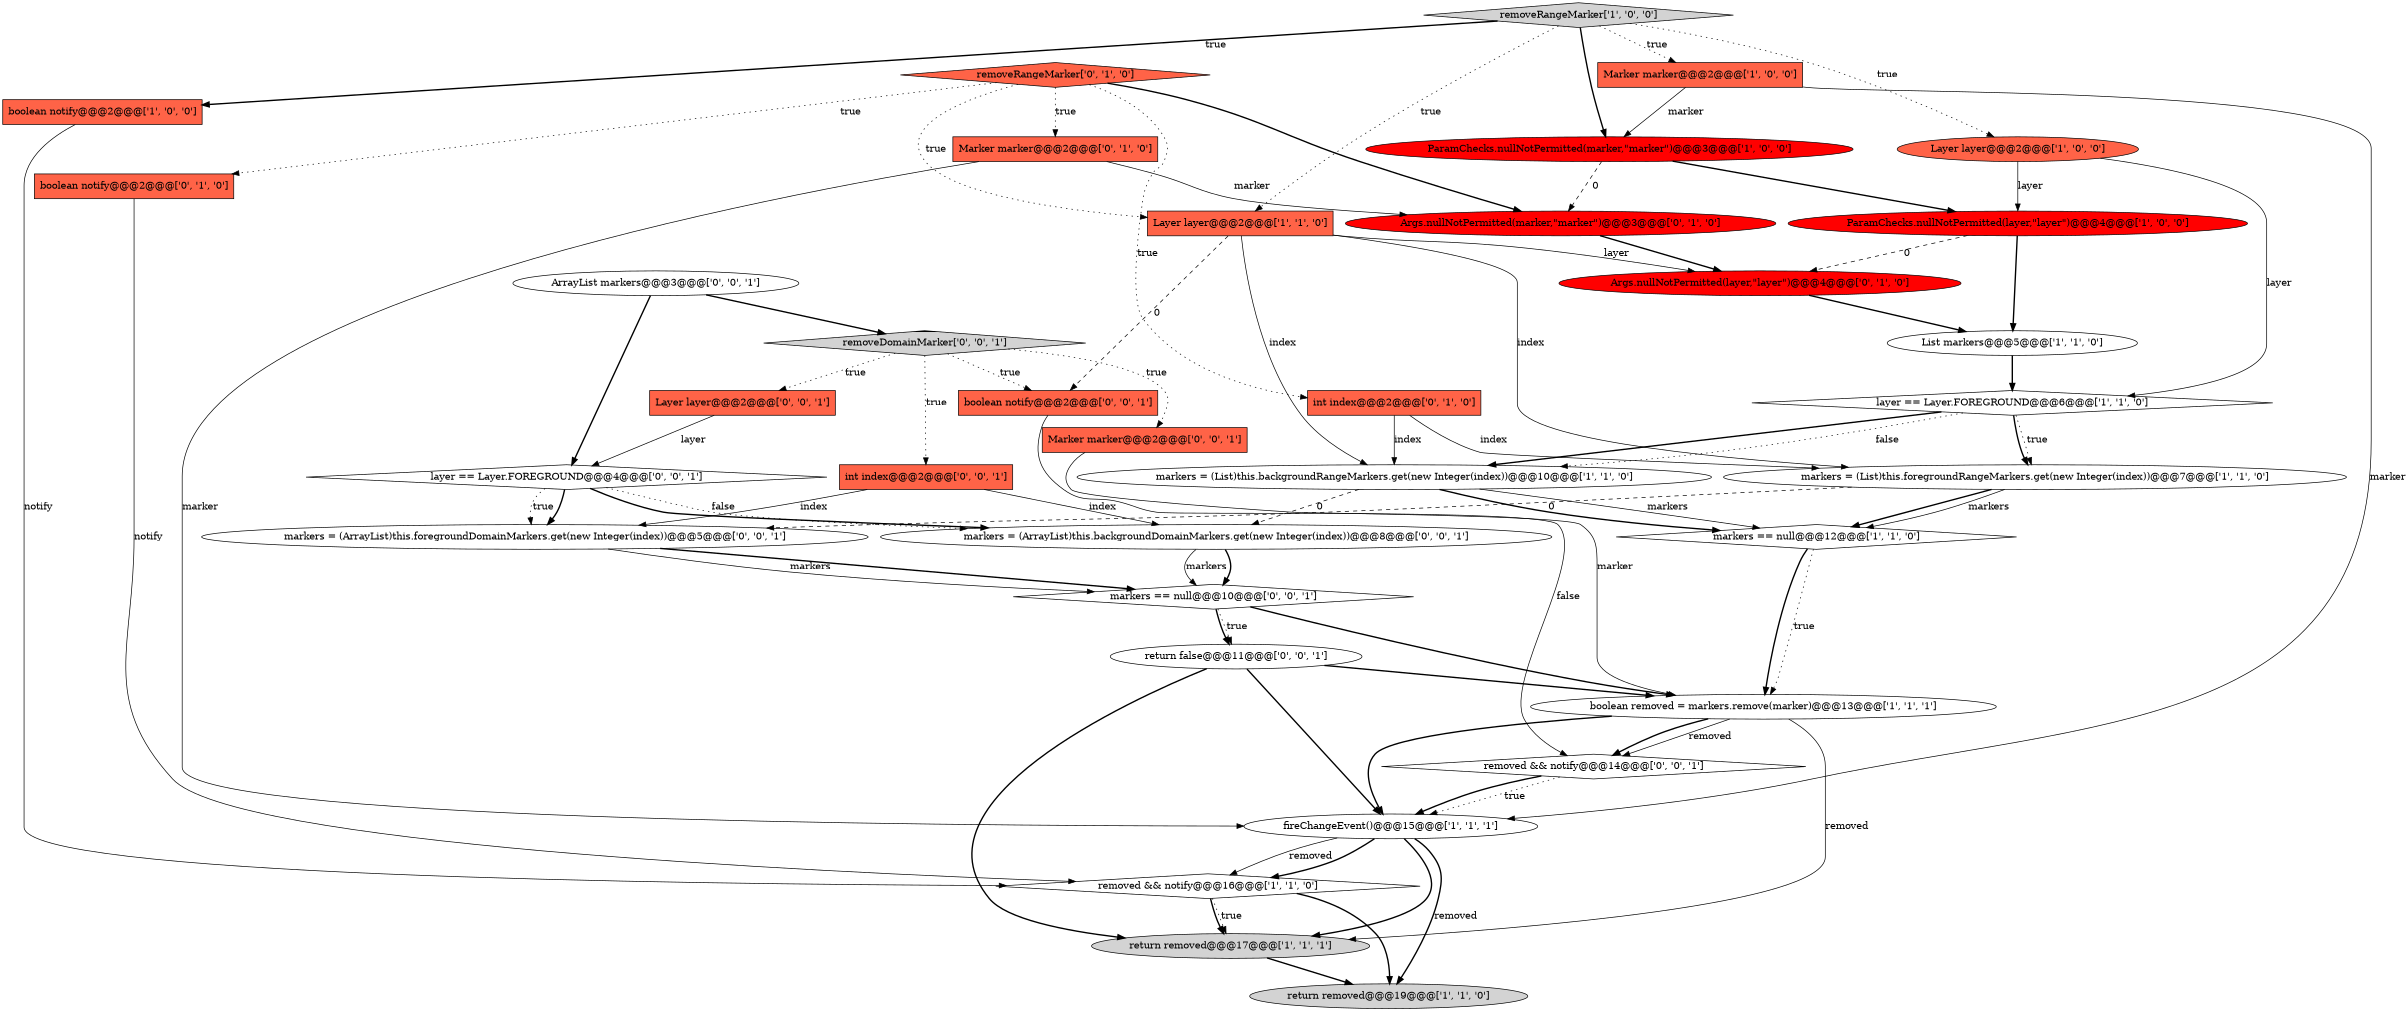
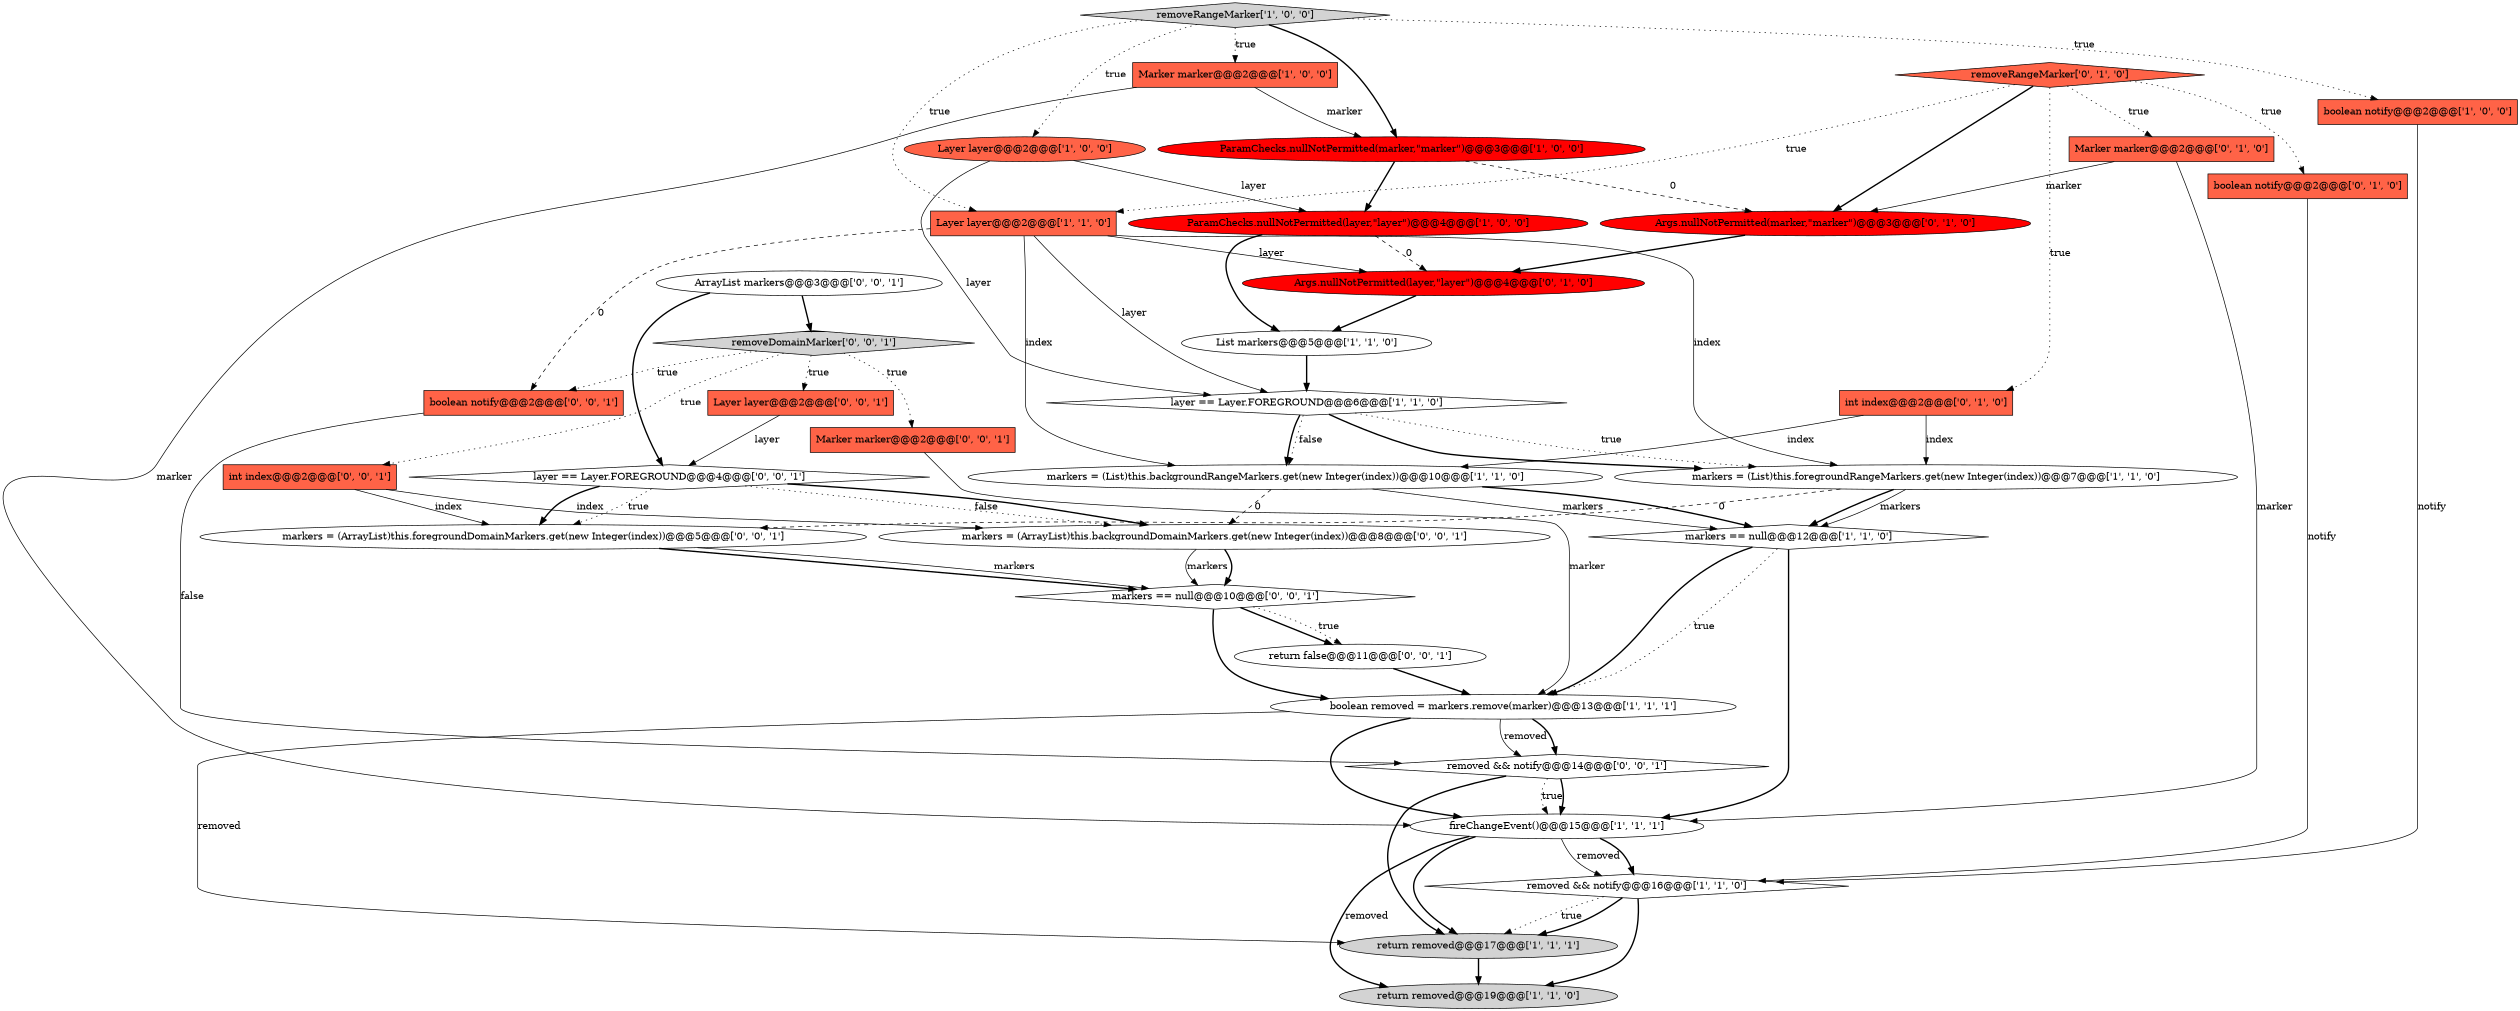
(853, 63) -> (1861, 37)
none -> (1137, 329)
(1311, 739) -> (1789, 726)
(998, 797) -> (1400, 821)
